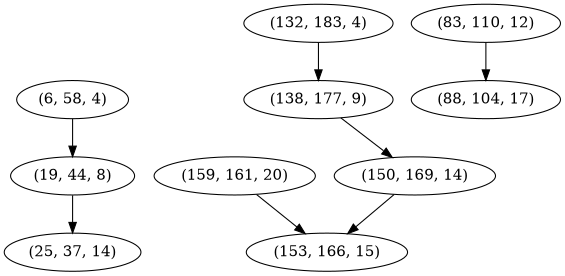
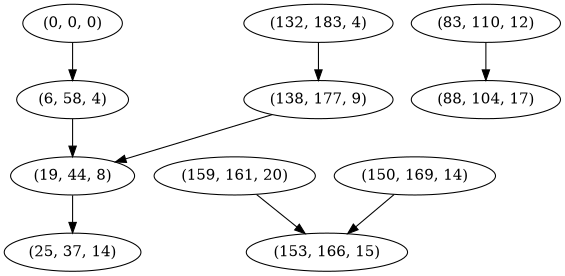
none -> (73, 23)
(362, 134) -> (199, 137)
